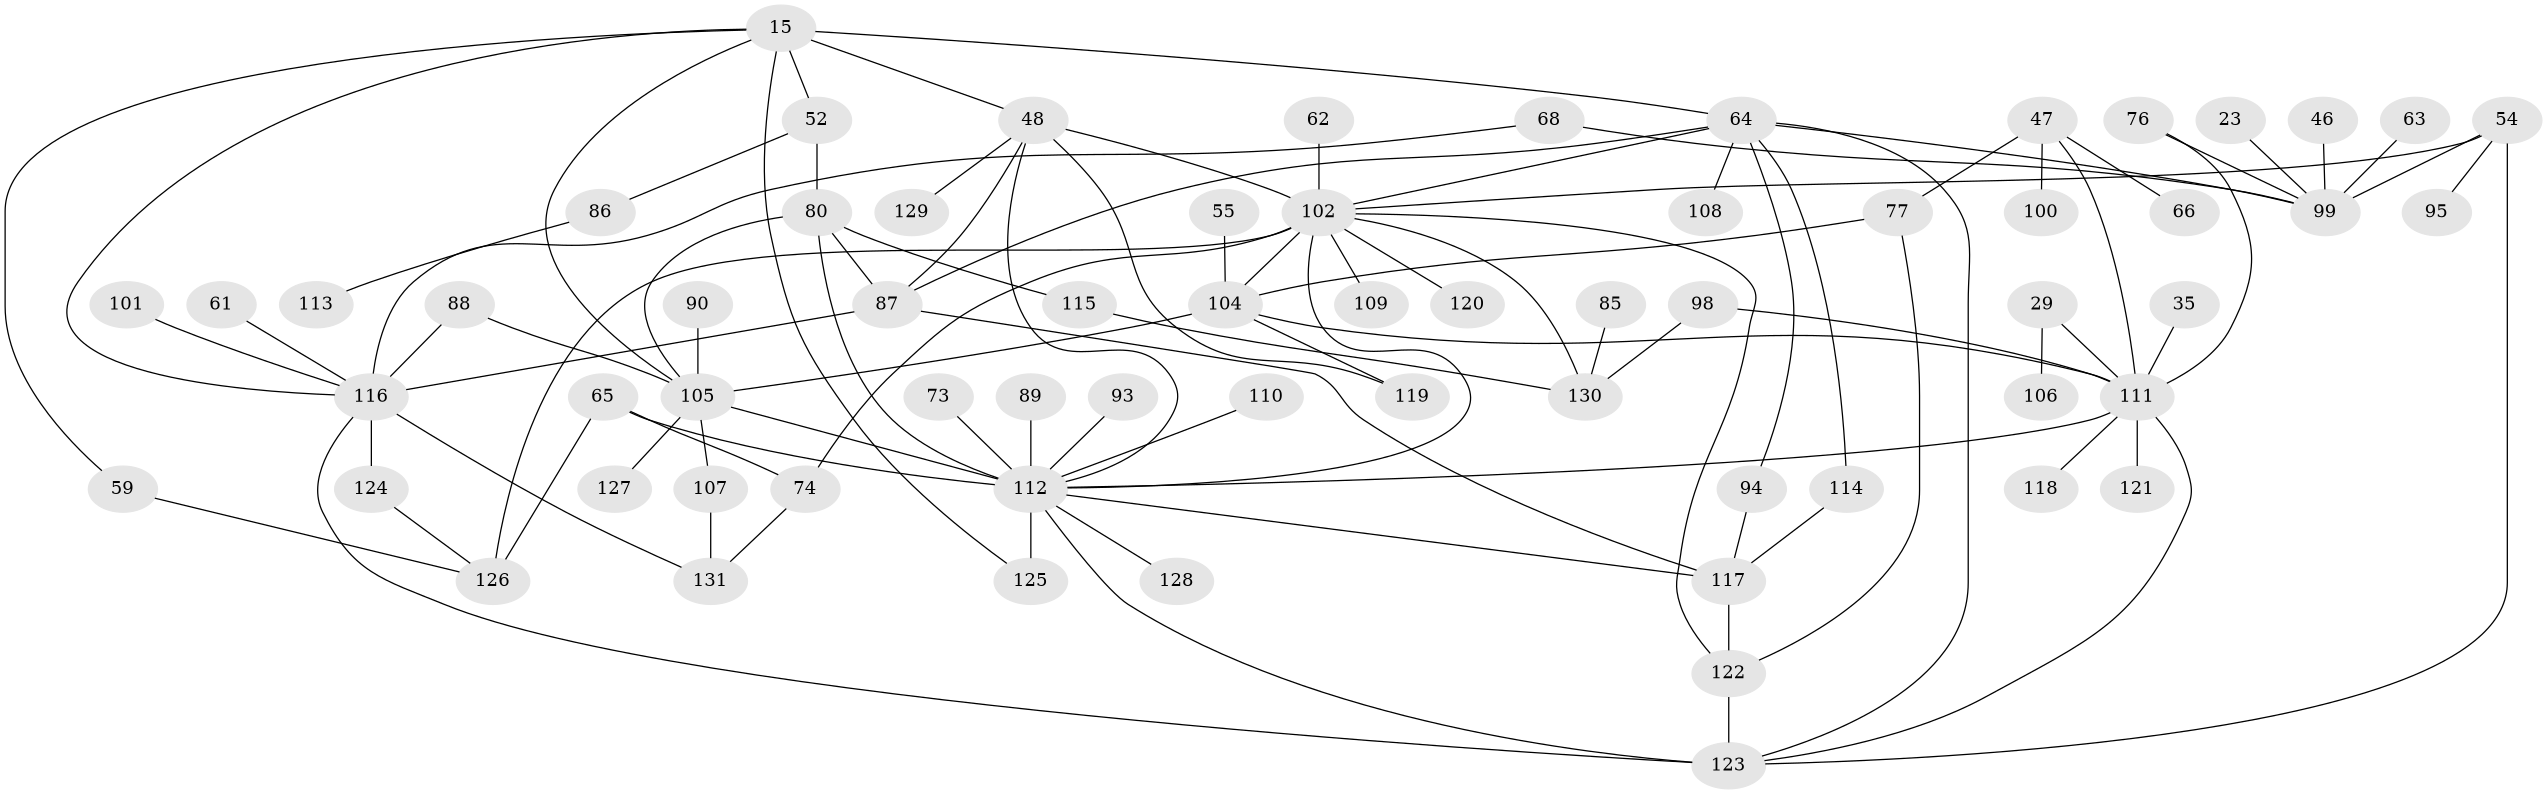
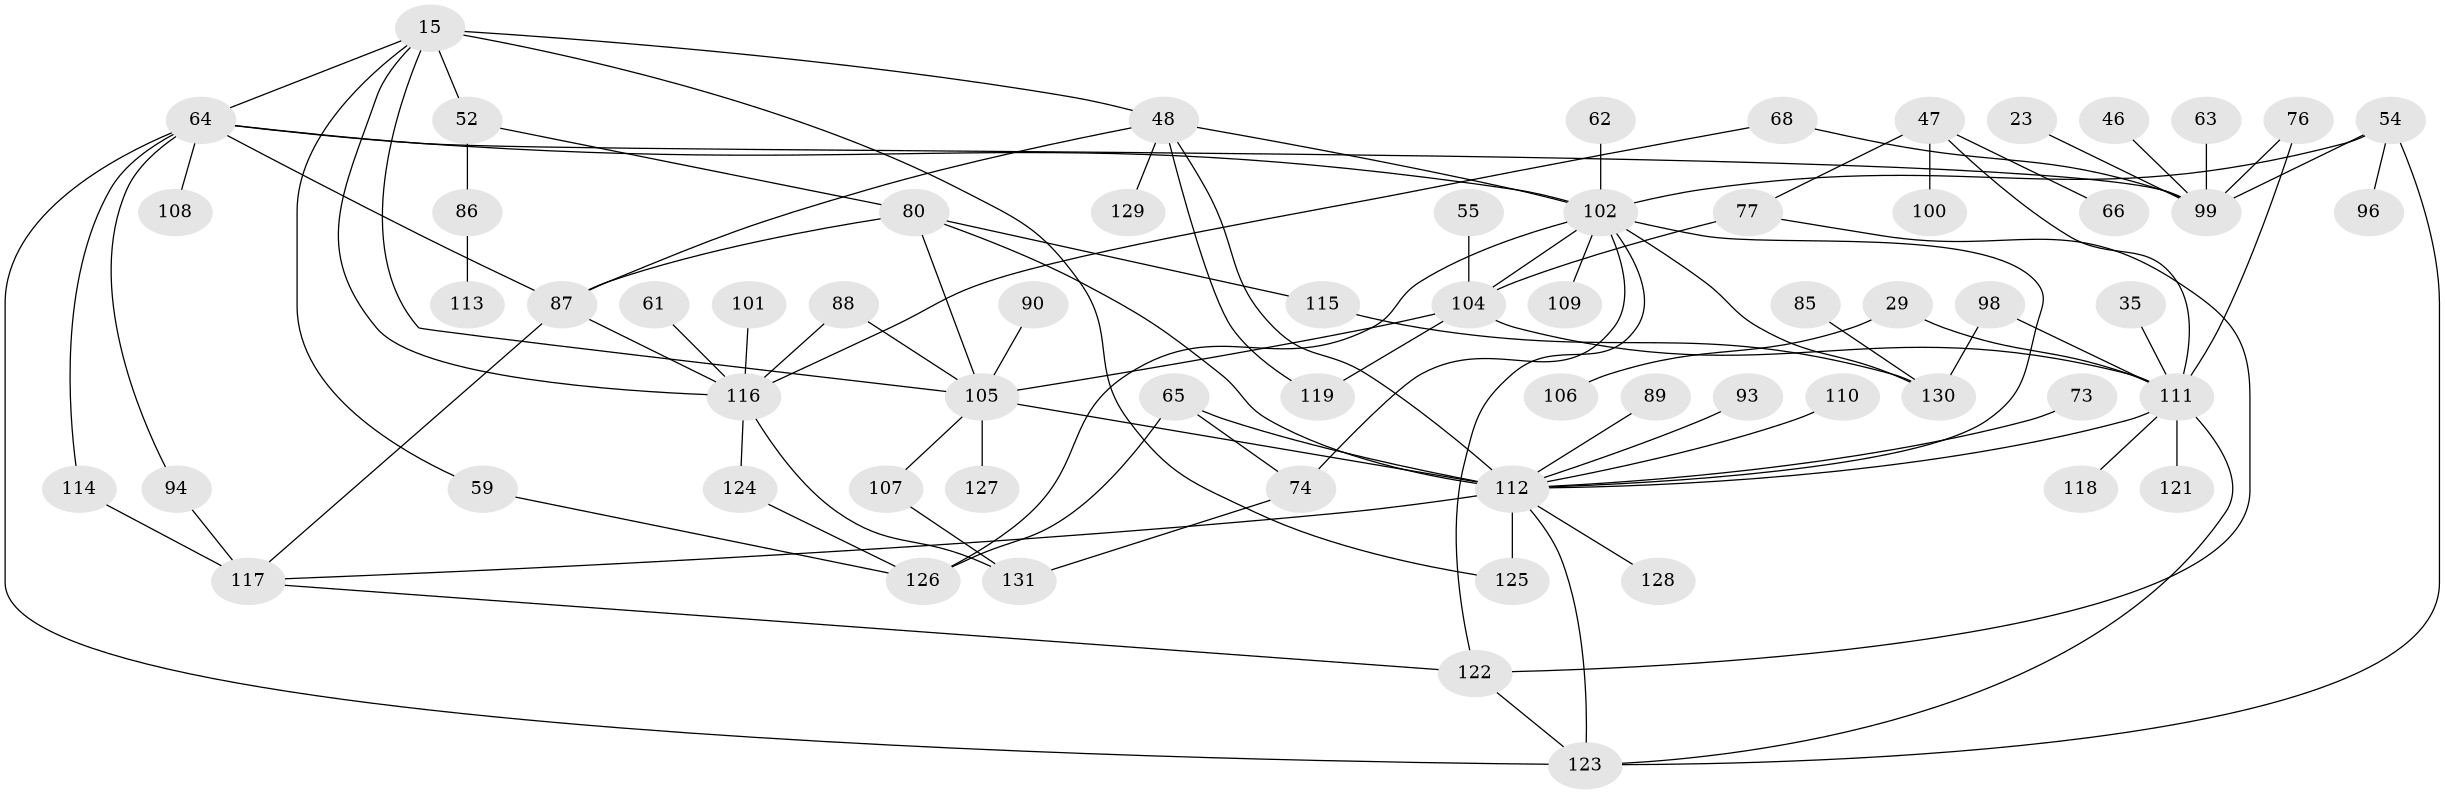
(2437, 213) -> (2369, 213)
(1468, 305) -> none
(933, 698) -> none
